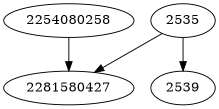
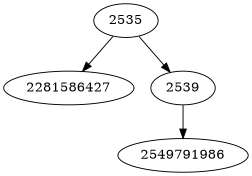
(69, 21) -> none
(69, 88) -> (69, 88)
none -> (183, 155)
